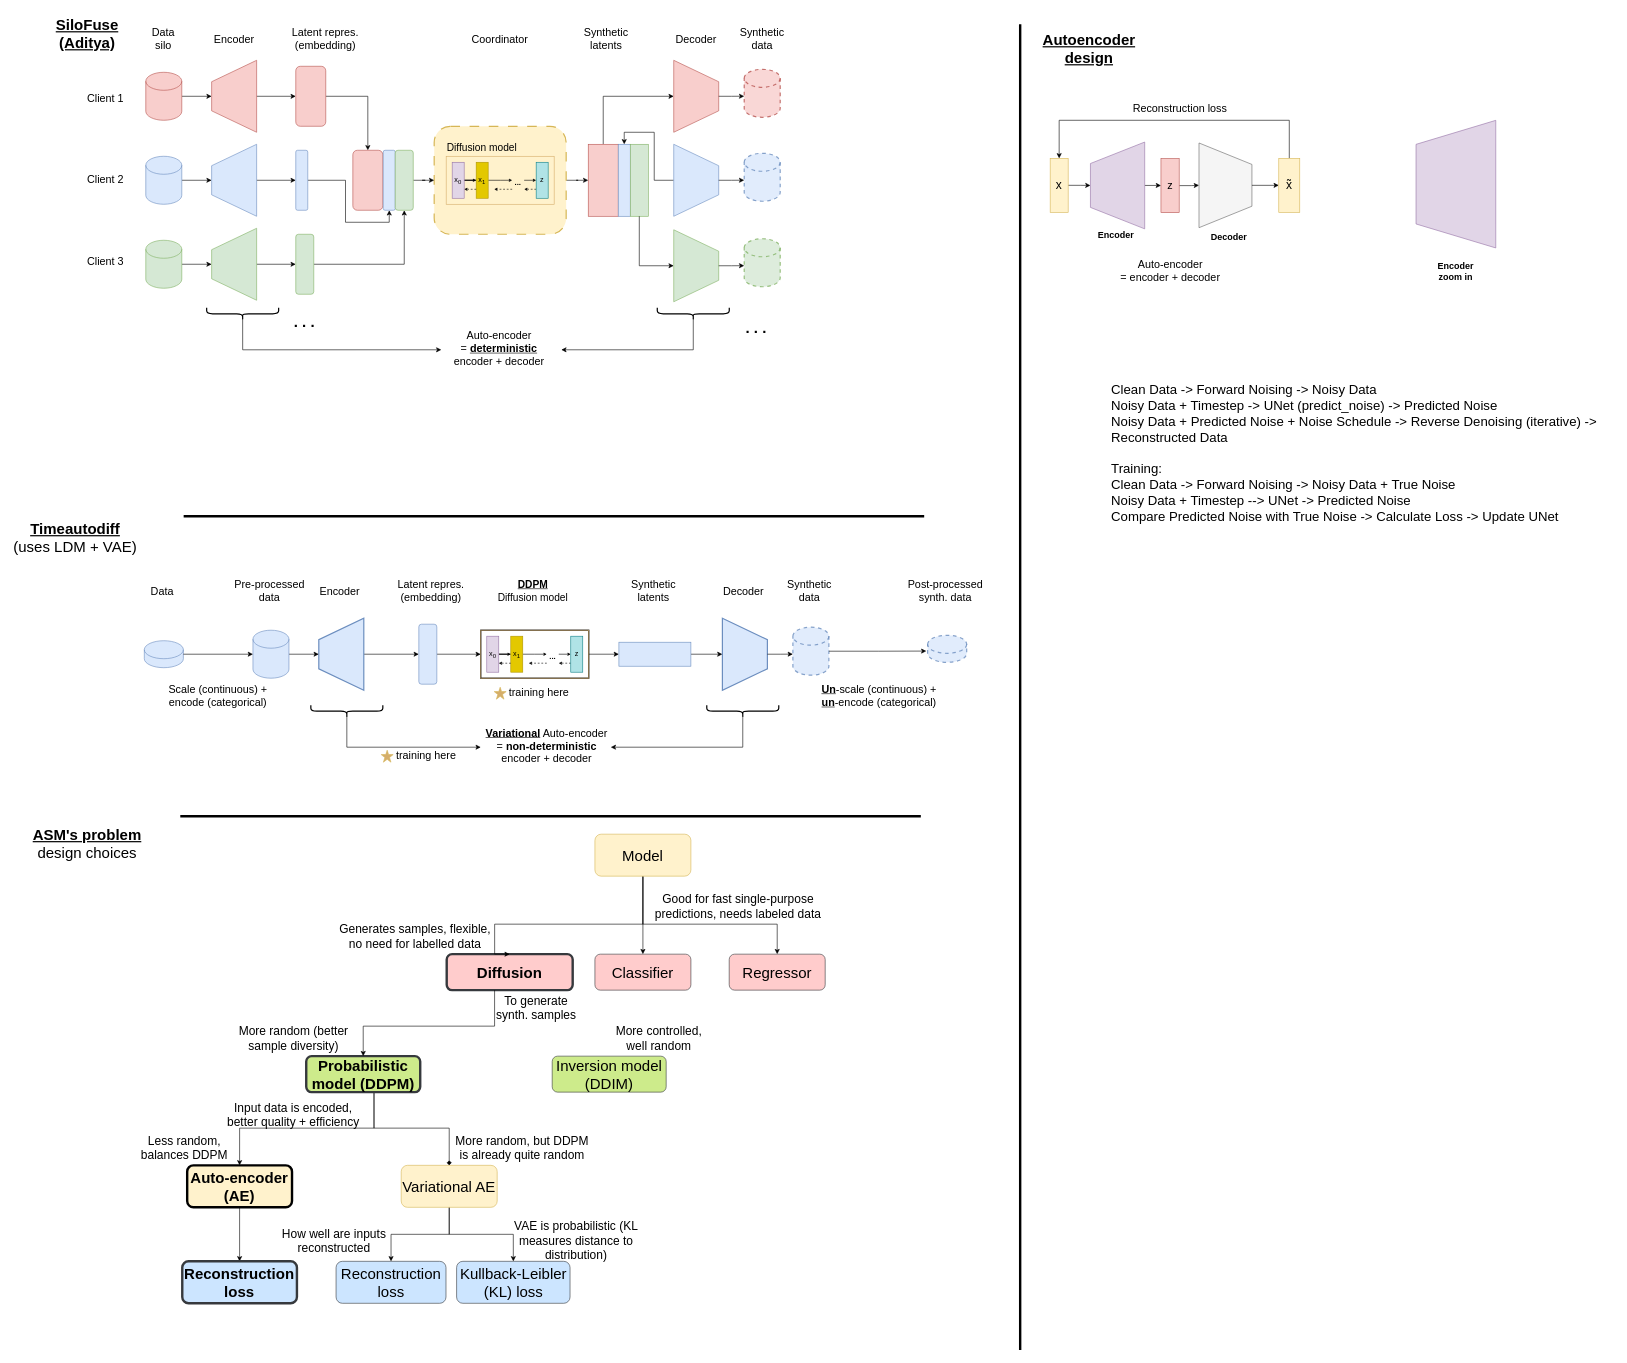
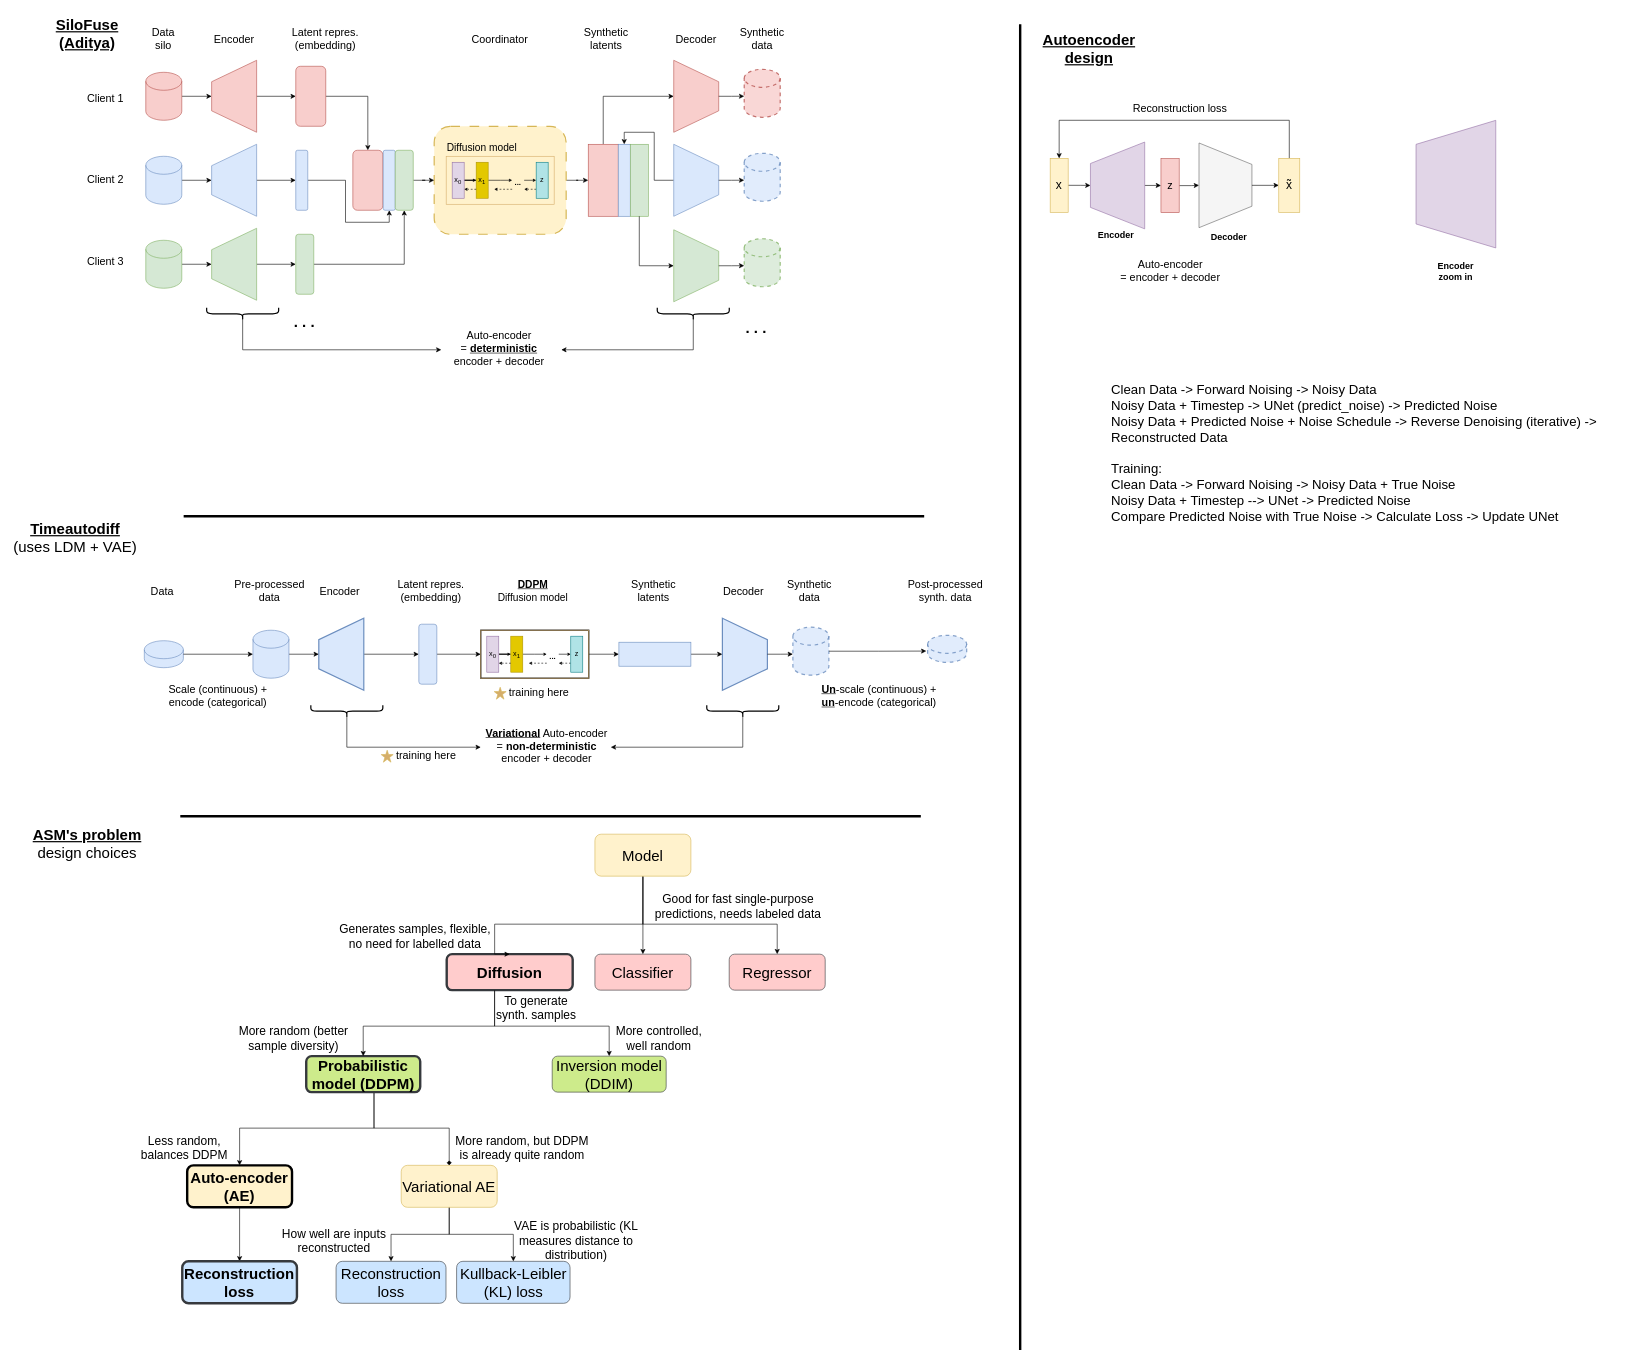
none -> (609, 1050)
(294, 1115) -> none
